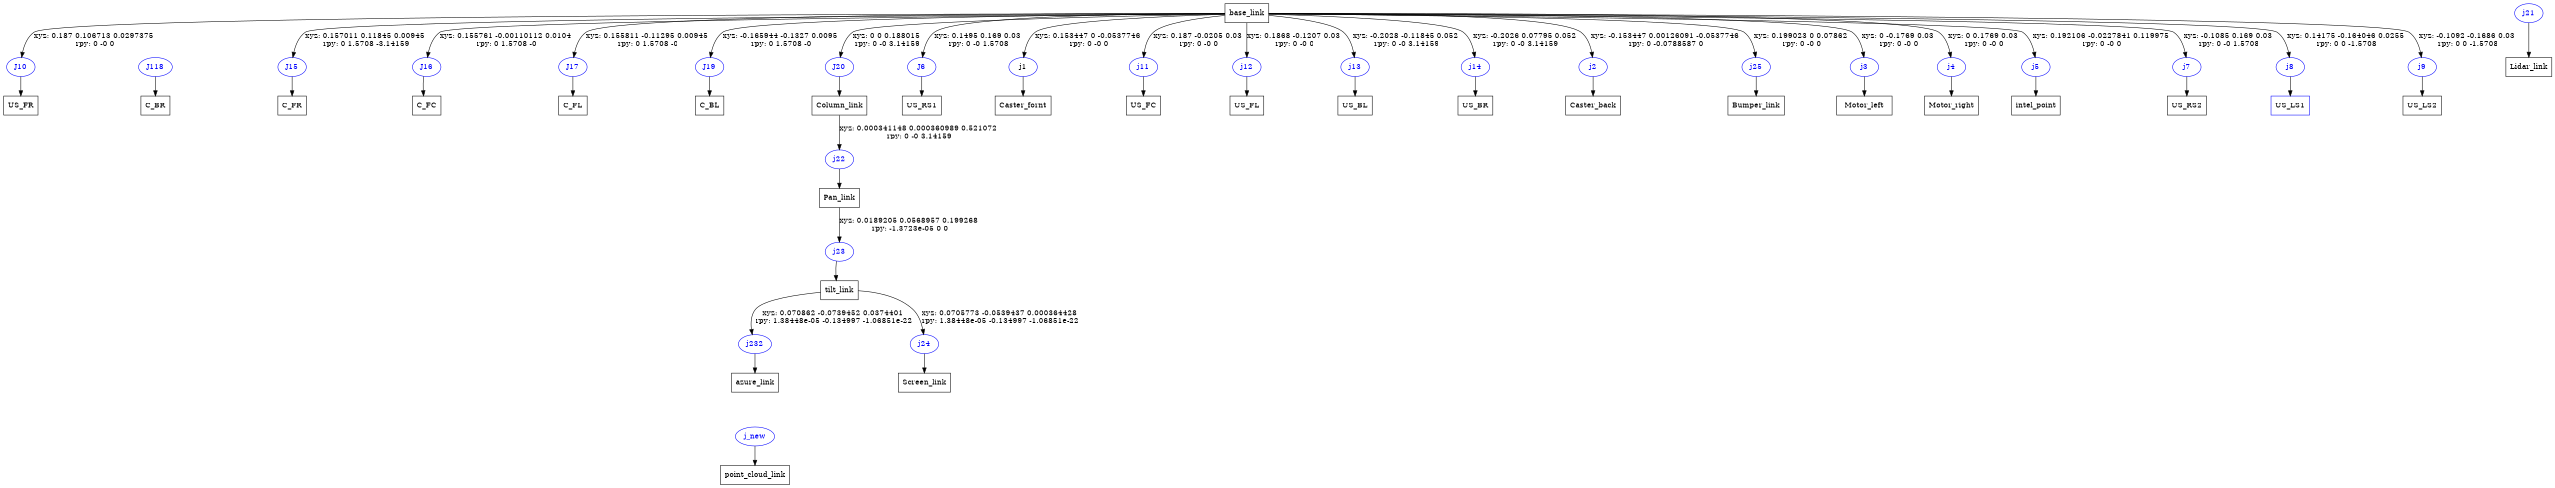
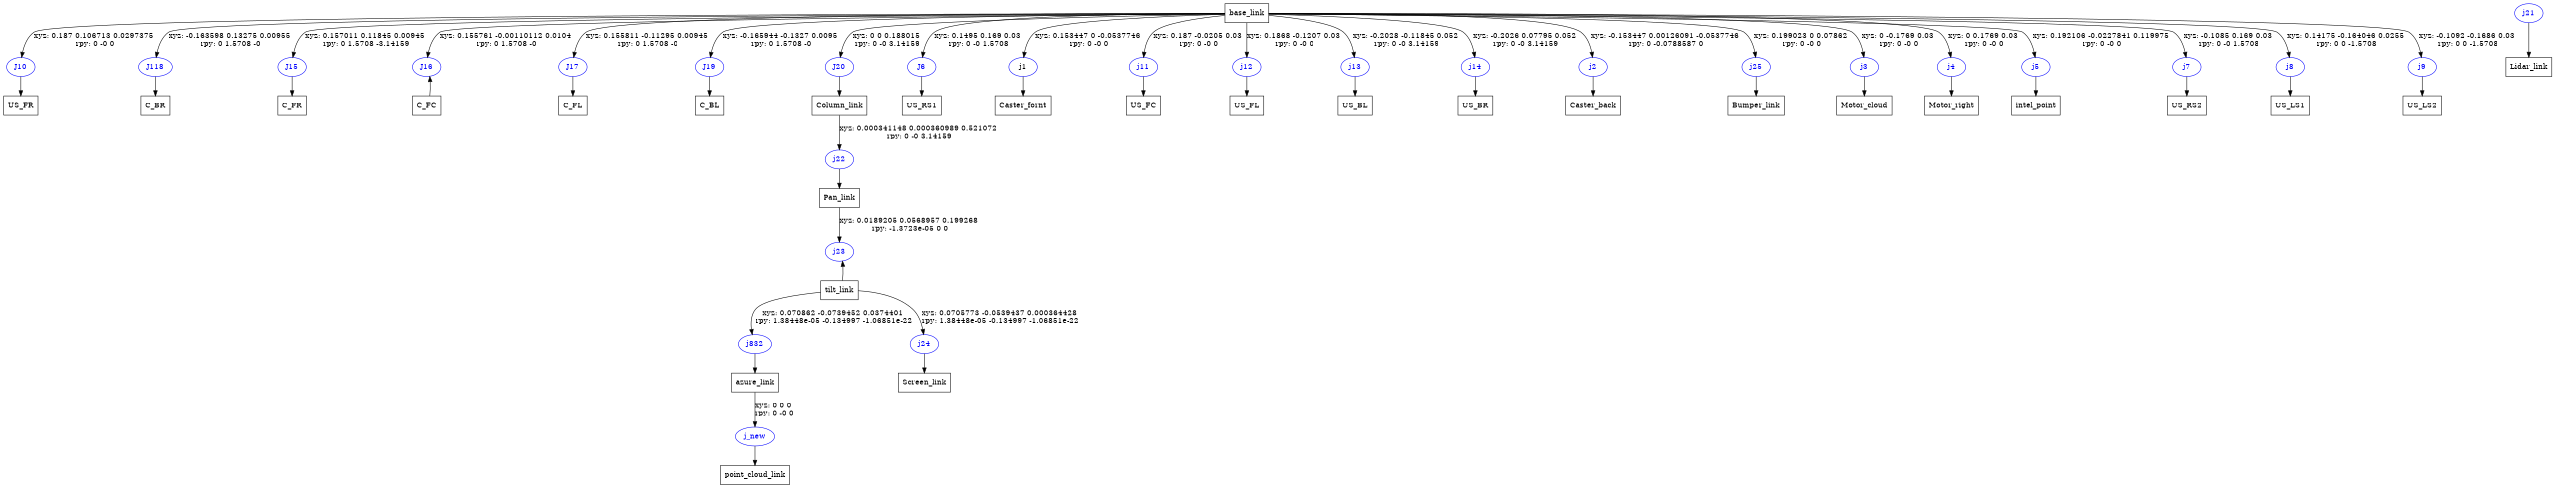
none -> (685, 17)
(423, 84) -> (430, 89)
(1864, 106) -> (1864, 106)
(2290, 106) -> (2290, 106)
(836, 268) -> (843, 274)
(755, 344) -> (755, 344)
none -> (755, 407)
